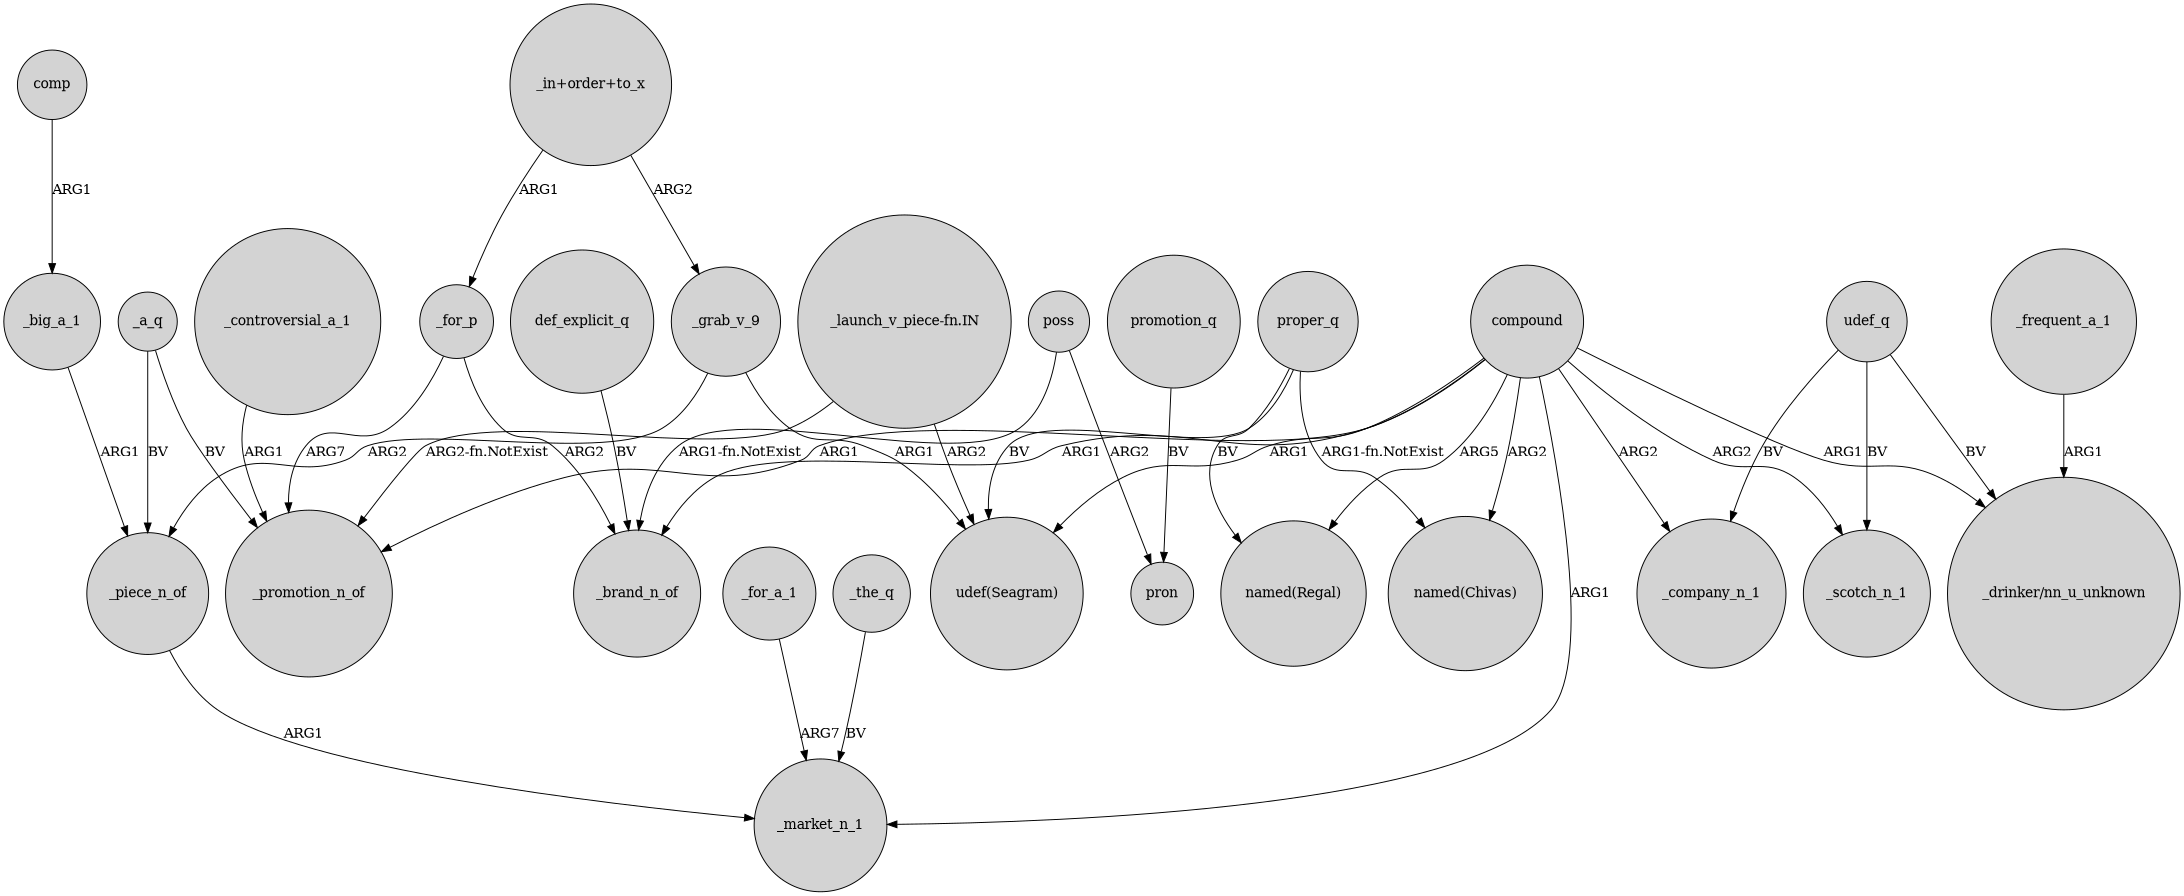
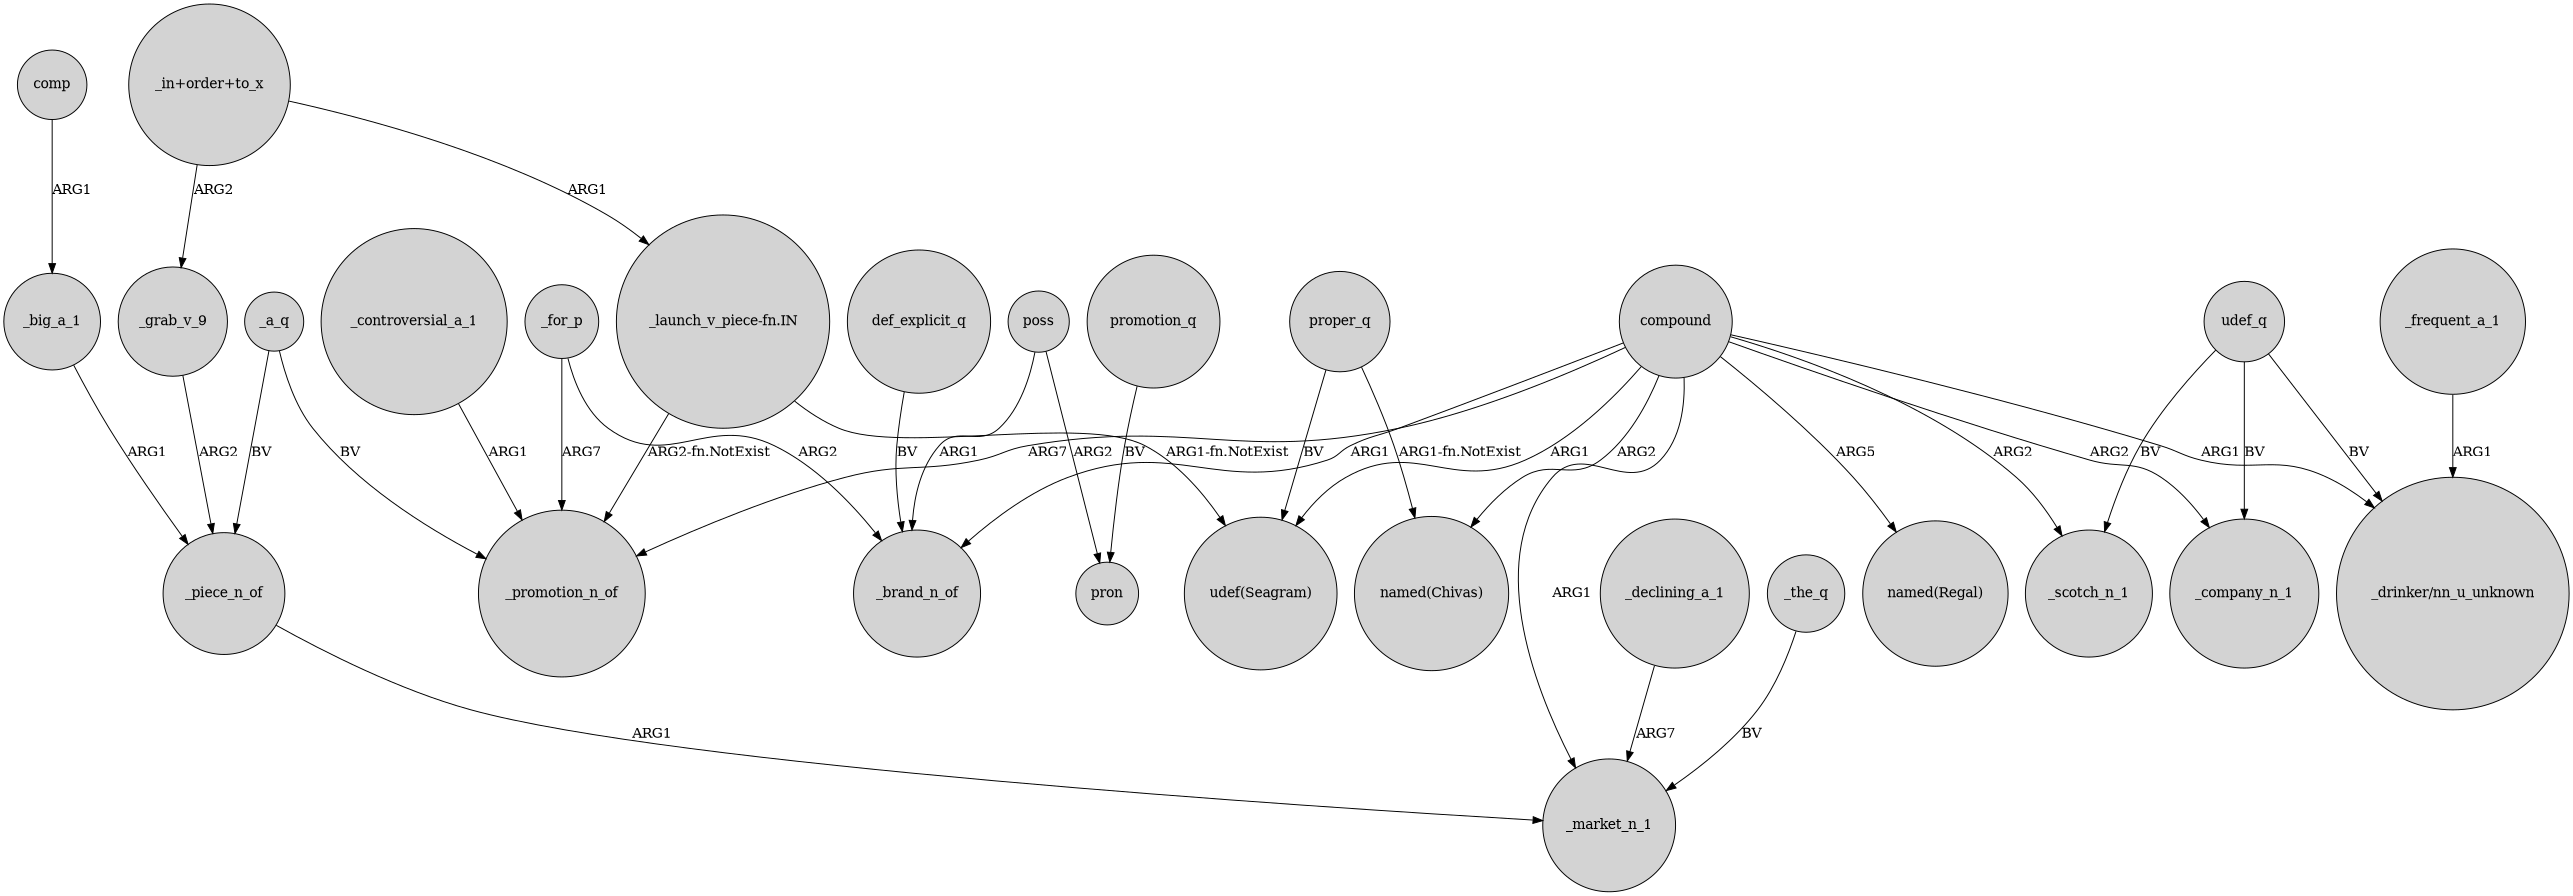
(504, 212) -> (472, 153)
(858, 444) -> none
(1216, 449) -> none
(740, 453) -> (959, 453)
(839, 453) -> (1048, 453)
(967, 453) -> (1227, 453)
(769, 594) -> (1675, 594)
